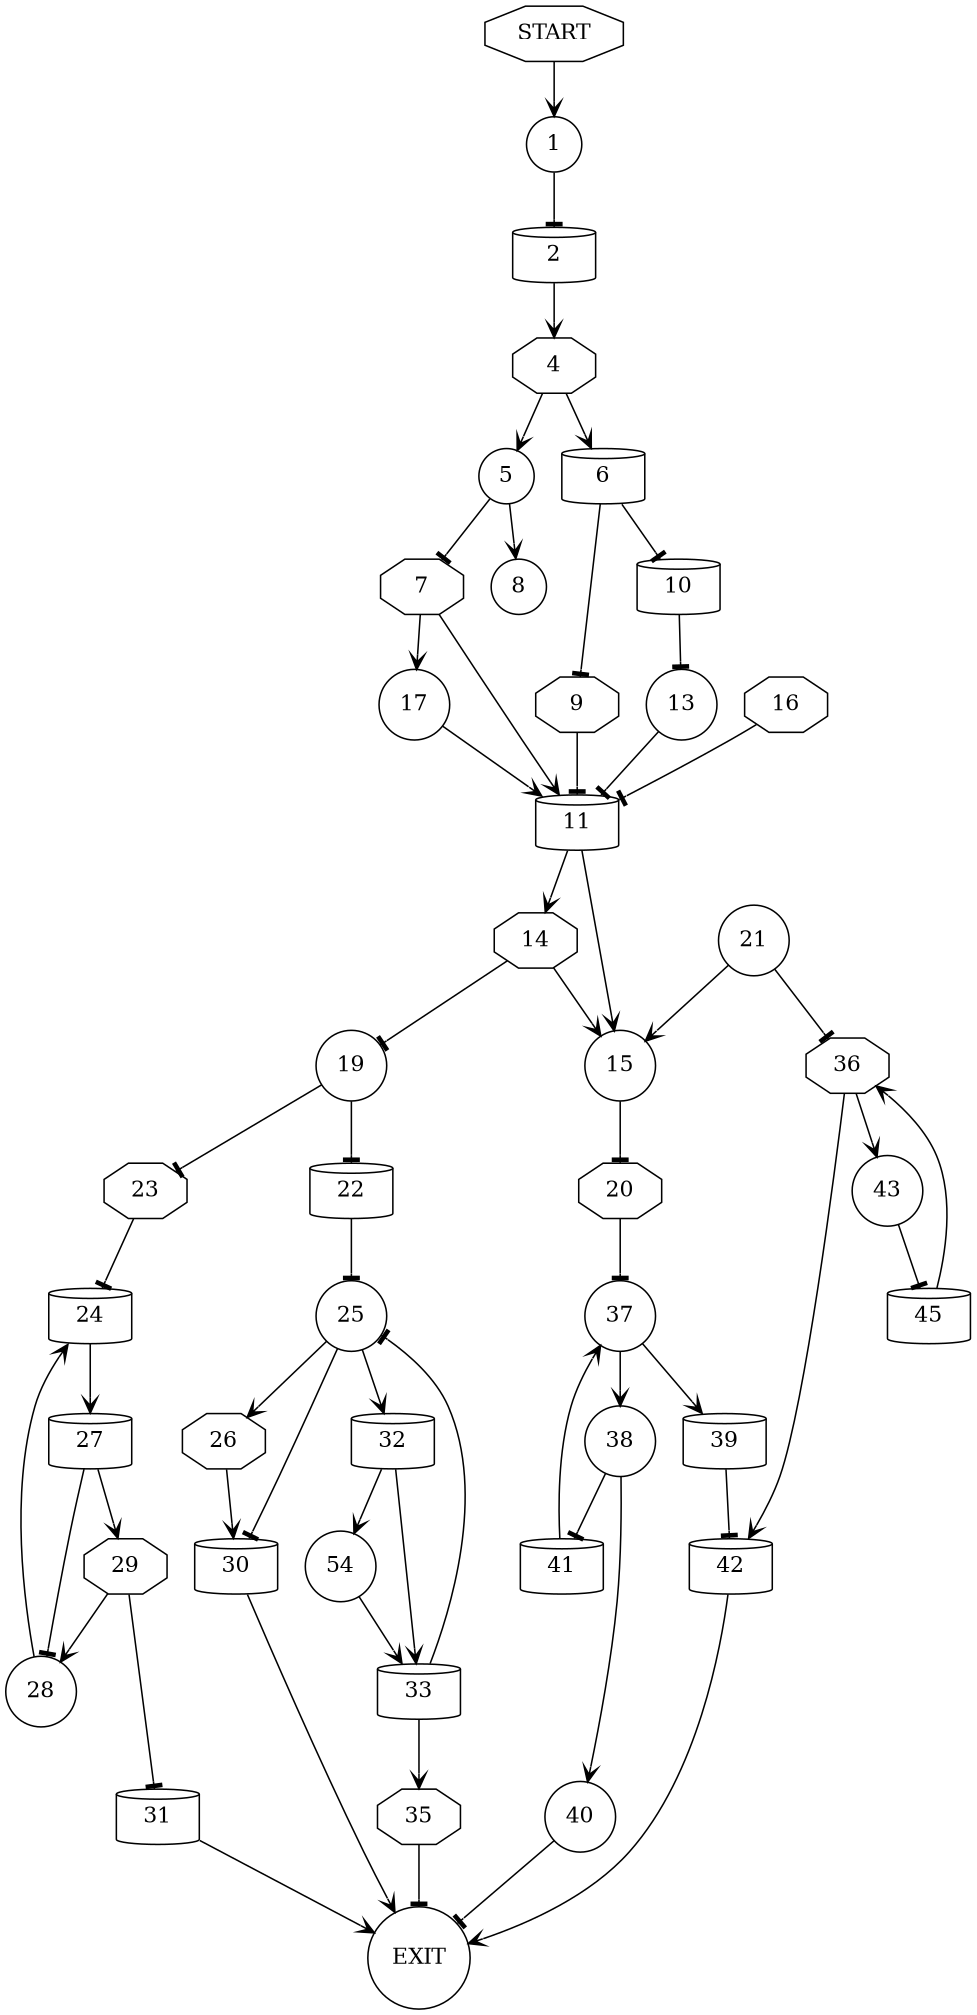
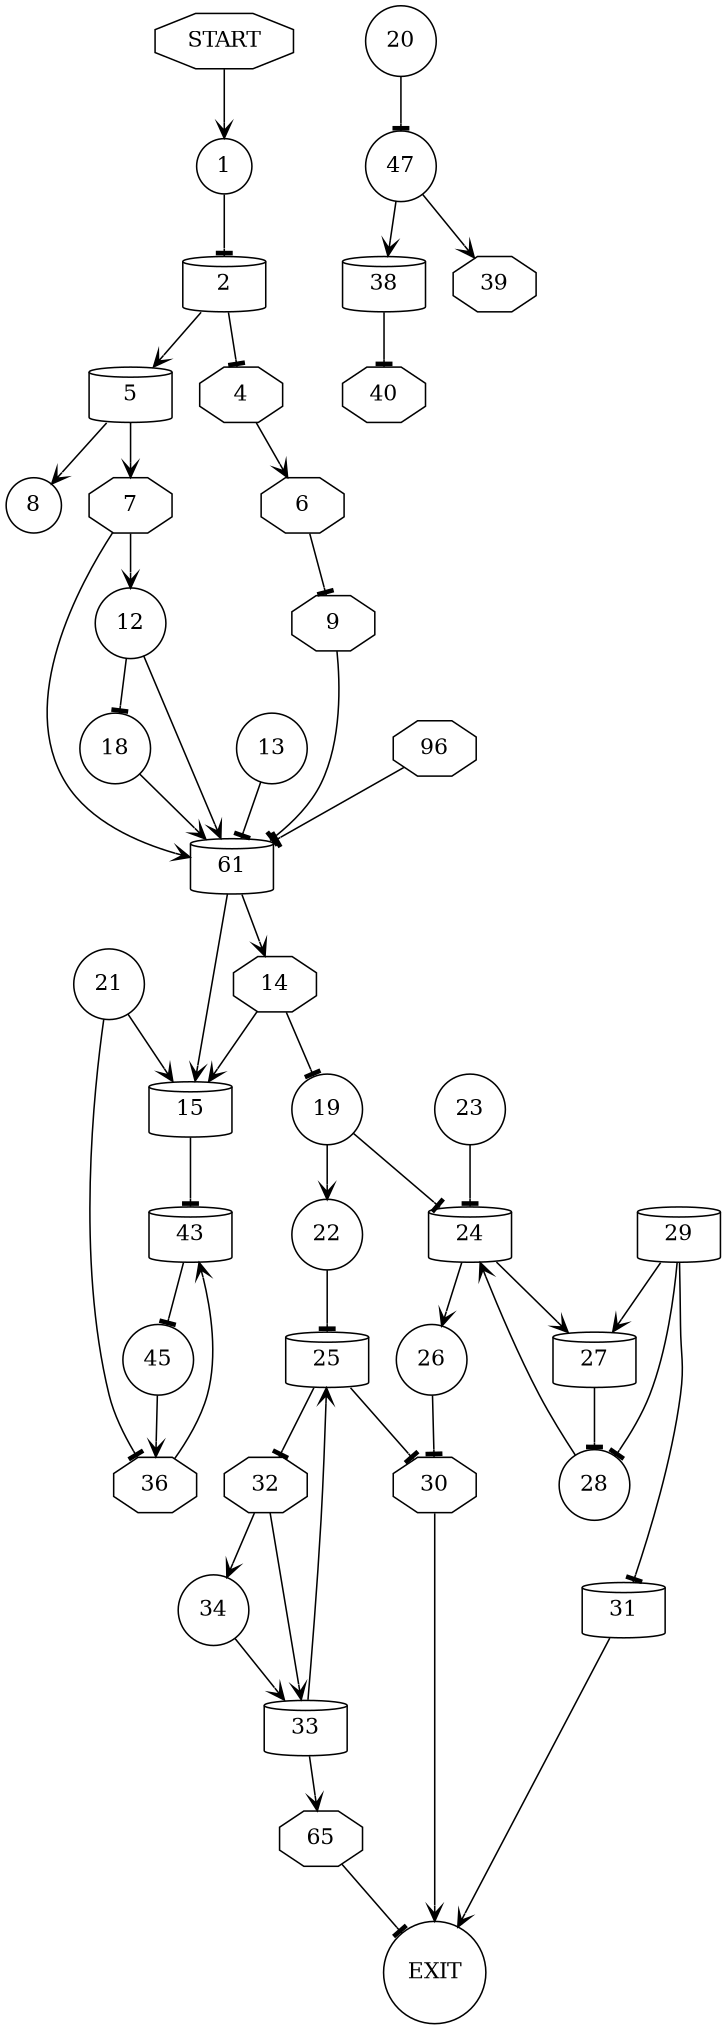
(554, 303) -> (232, 336)
(533, 415) -> (182, 334)
(507, 476) -> (131, 395)
(603, 476) -> (303, 505)
(468, 527) -> (131, 443)
(679, 587) -> none
(414, 705) -> (131, 623)
(786, 705) -> (435, 749)
none -> (115, 749)
(577, 823) -> (232, 866)
(620, 1066) -> (190, 1109)
(252, 1126) -> (394, 1168)
(351, 1128) -> (327, 1165)
(620, 1128) -> (190, 1168)
(146, 1191) -> (470, 1109)
(351, 1191) -> (327, 1235)
(620, 1191) -> (401, 41)
(887, 1191) -> (190, 1235)
(351, 1316) -> (327, 1360)
(620, 1316) -> (401, 166)
(929, 1316) -> (158, 1360)
(293, 1374) -> (454, 1287)
(371, 1374) -> (298, 1419)
(224, 1441) -> (432, 1360)
(393, 1441) -> (266, 1485)
(620, 1441) -> (384, 284)
(725, 1441) -> (495, 284)
(465, 1491) -> (319, 1552)
(106, 1496) -> (641, 1291)
(229, 1496) -> (433, 1422)
(126, 1566) -> (679, 1235)
(236, 1566) -> (435, 1485)
(341, 1566) -> (214, 1610)
(562, 1566) -> none
(731, 1566) -> none
(88, 1622) -> (661, 1360)
(615, 1622) -> (384, 336)
(419, 1817) -> (321, 1839)
(580, 1817) -> (384, 395)
(509, 1879) -> none
